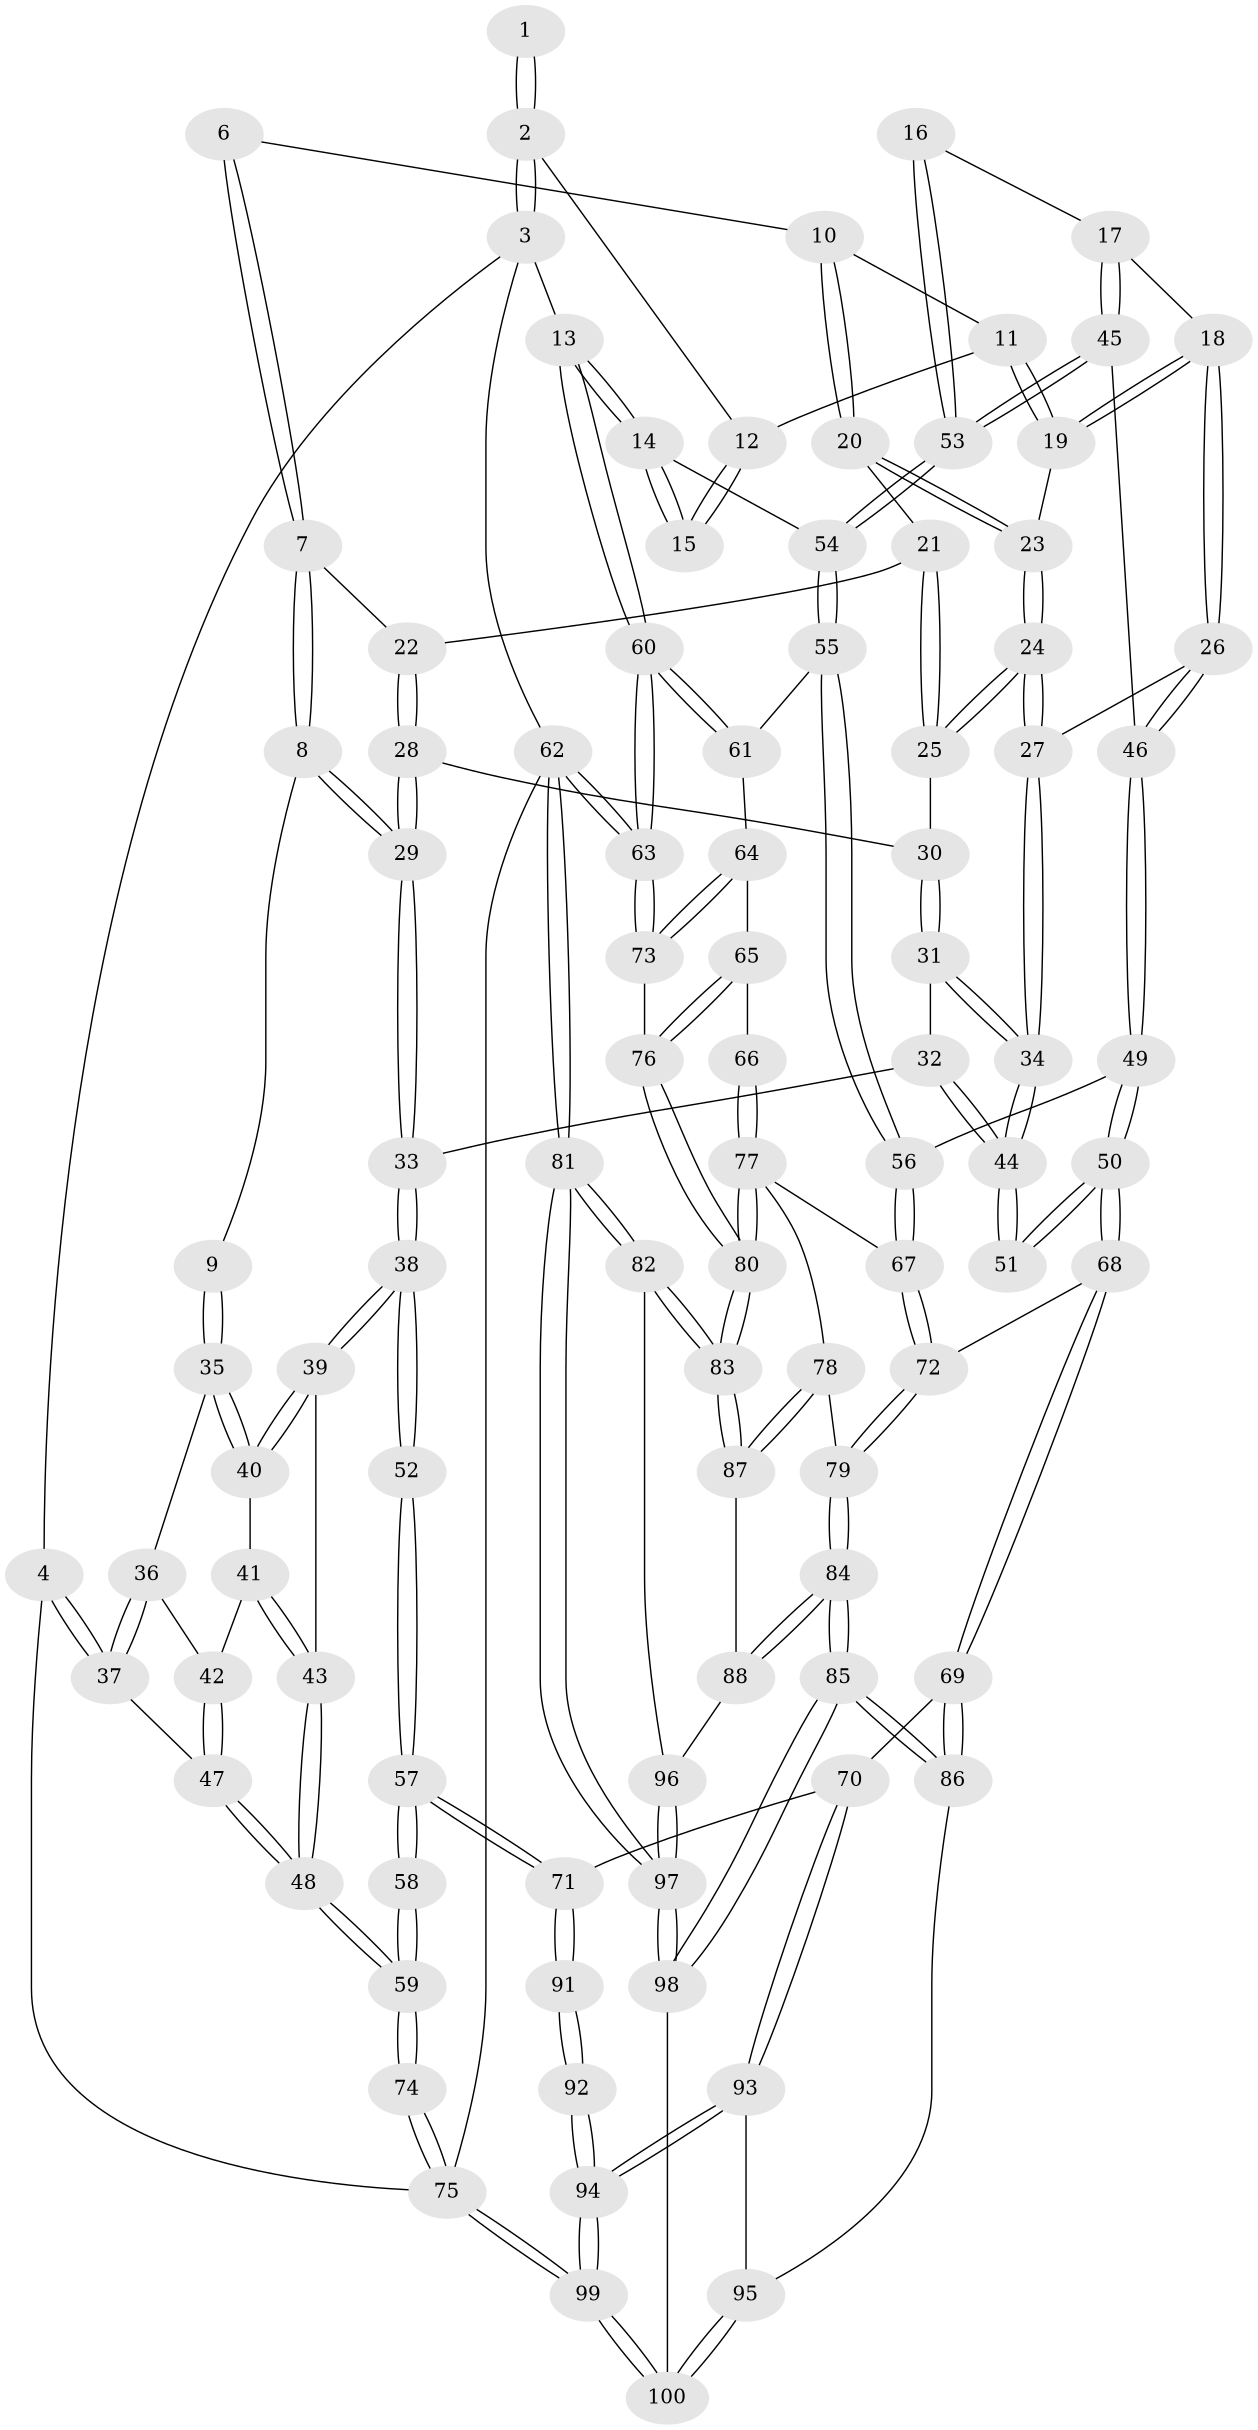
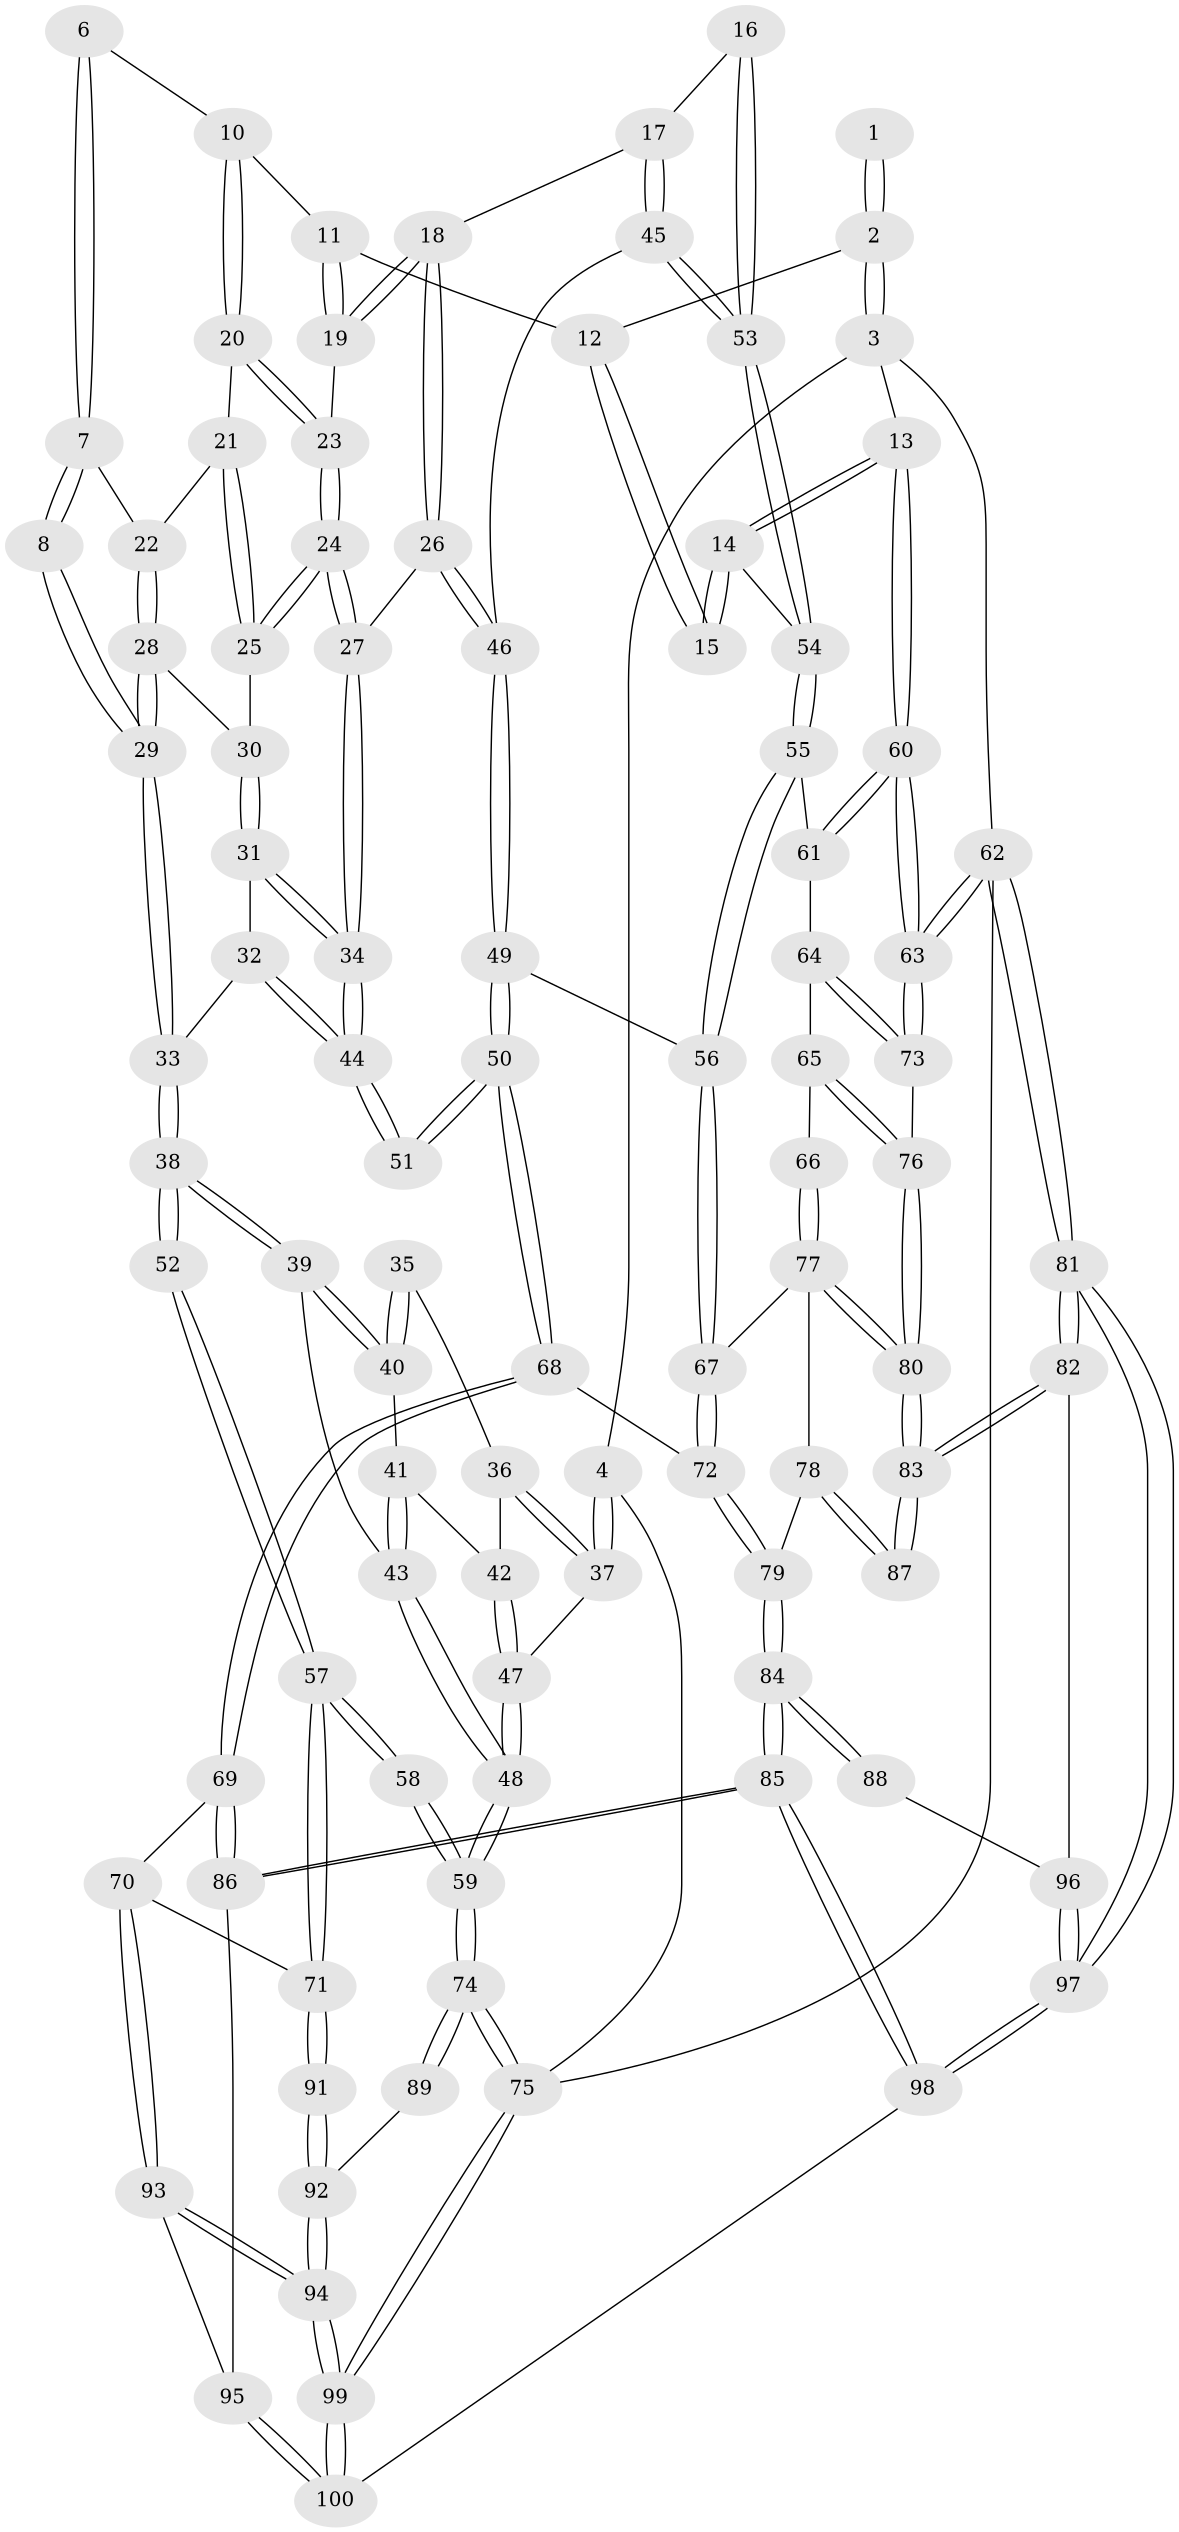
(213, 1266) -> none
(736, 1575) -> none
none -> (420, 2089)
